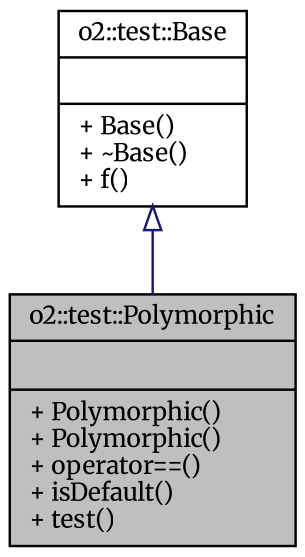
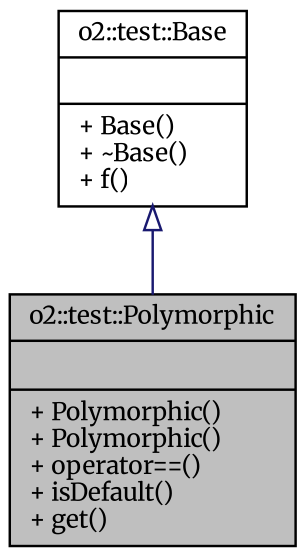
(73, 520) -> (70, 520)
